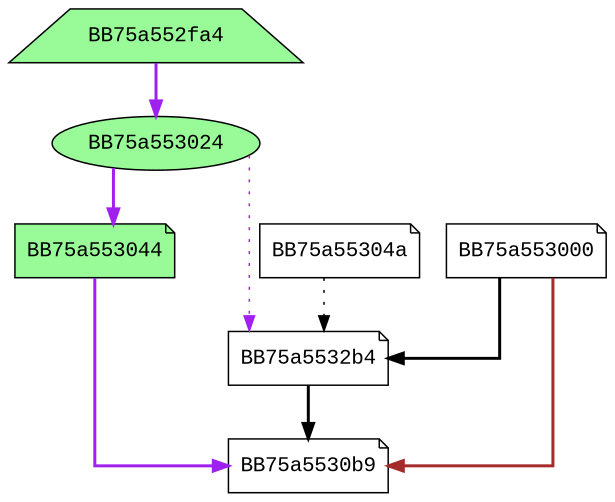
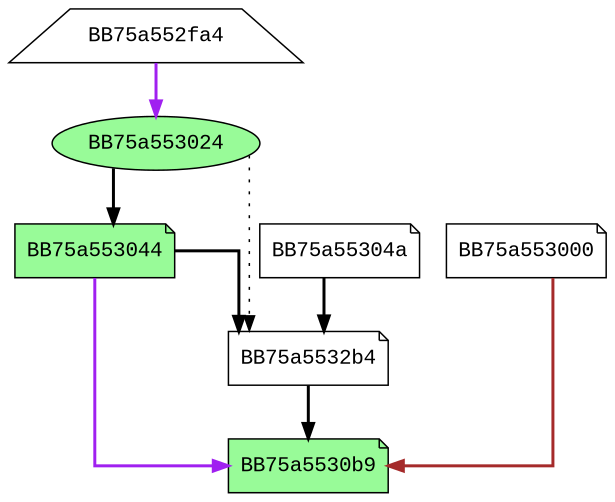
(156, 36) -> (156, 36)
(113, 189) -> (113, 189)
(249, 236) -> (249, 236)
(324, 297) -> (324, 297)
(492, 358) -> (239, 252)
(308, 466) -> (308, 466)
